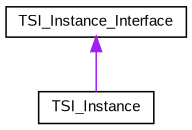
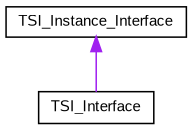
(96, 108) -> (96, 108)
